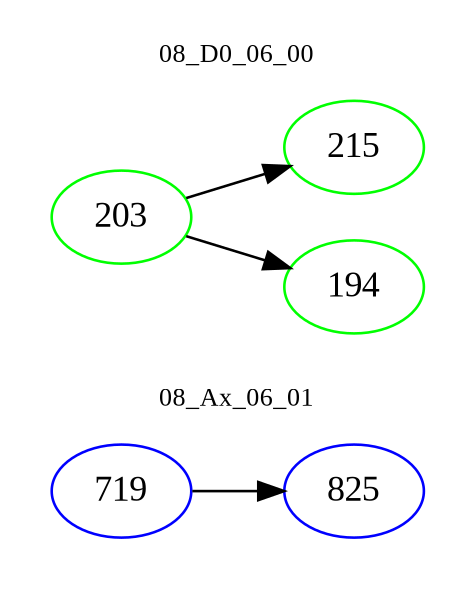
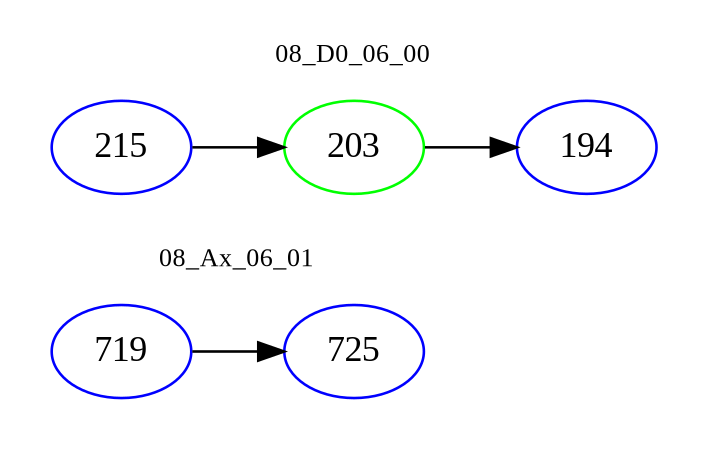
(354, 147) -> (121, 147)
(226, 186) -> (225, 147)
(354, 287) -> (587, 147)
(354, 491) -> (354, 352)
